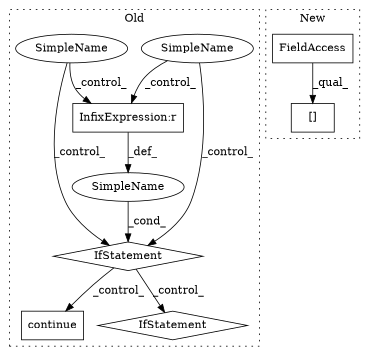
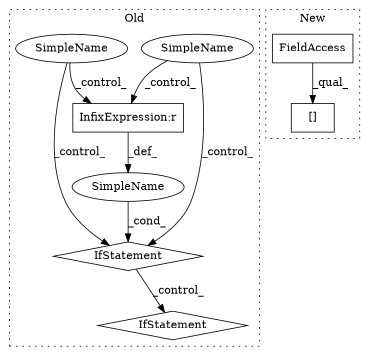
(53, 325) -> none
